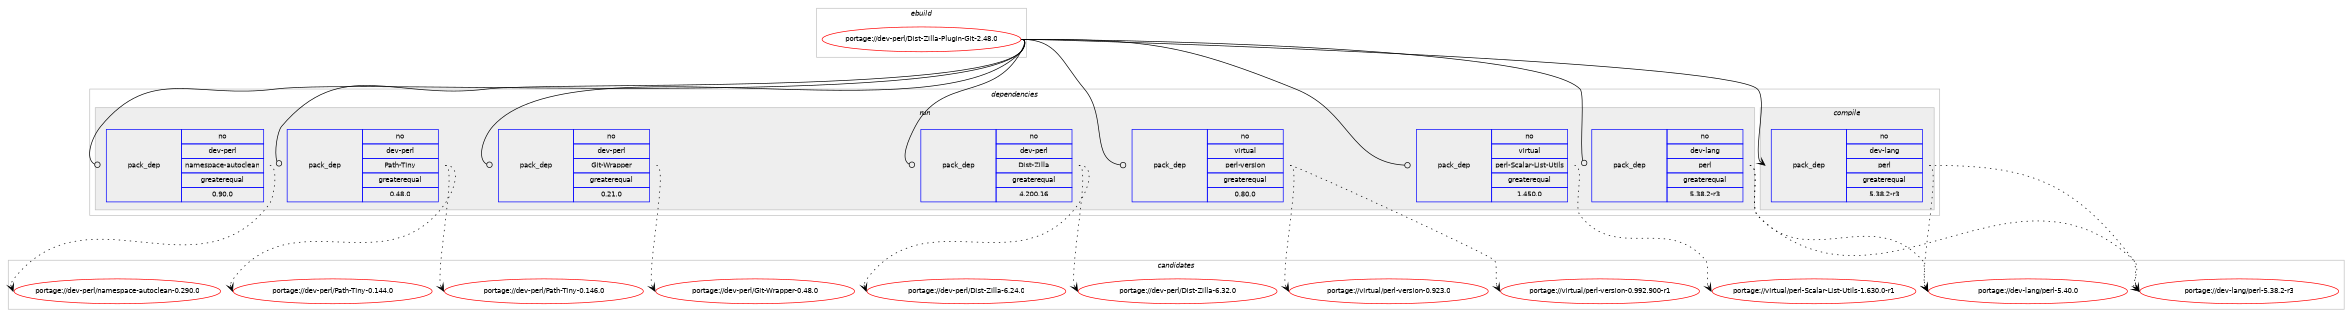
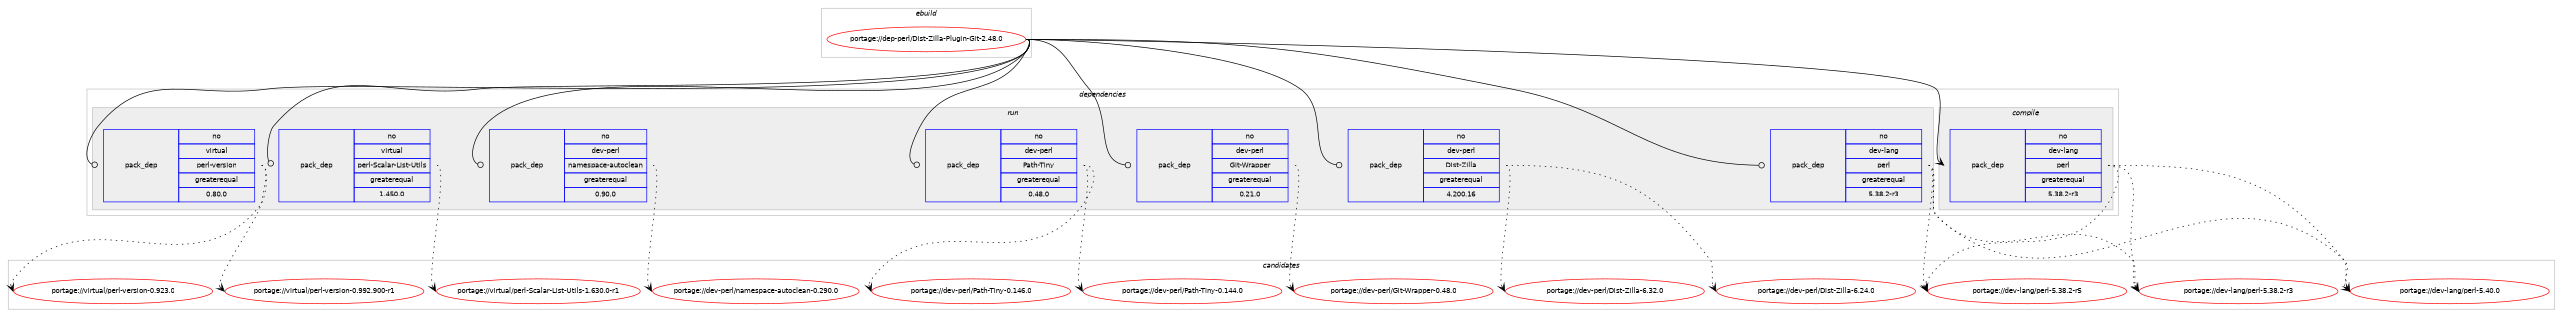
(922, 39) -> (926, 39)
none -> (2027, 291)
